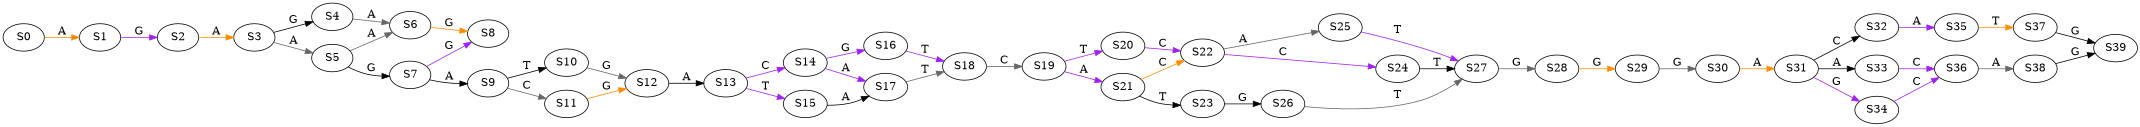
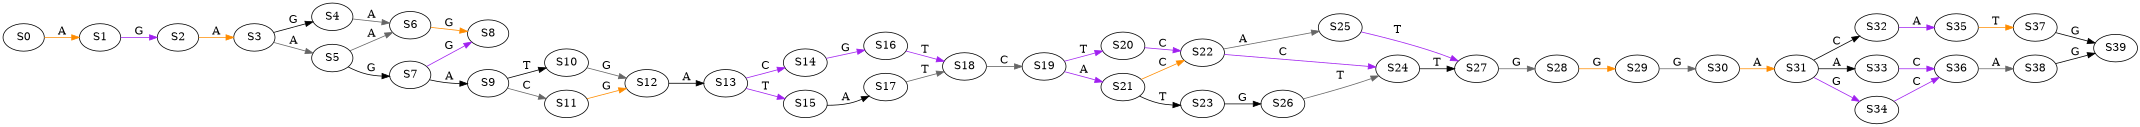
(842, 74) -> none
(1382, 107) -> (1337, 89)
